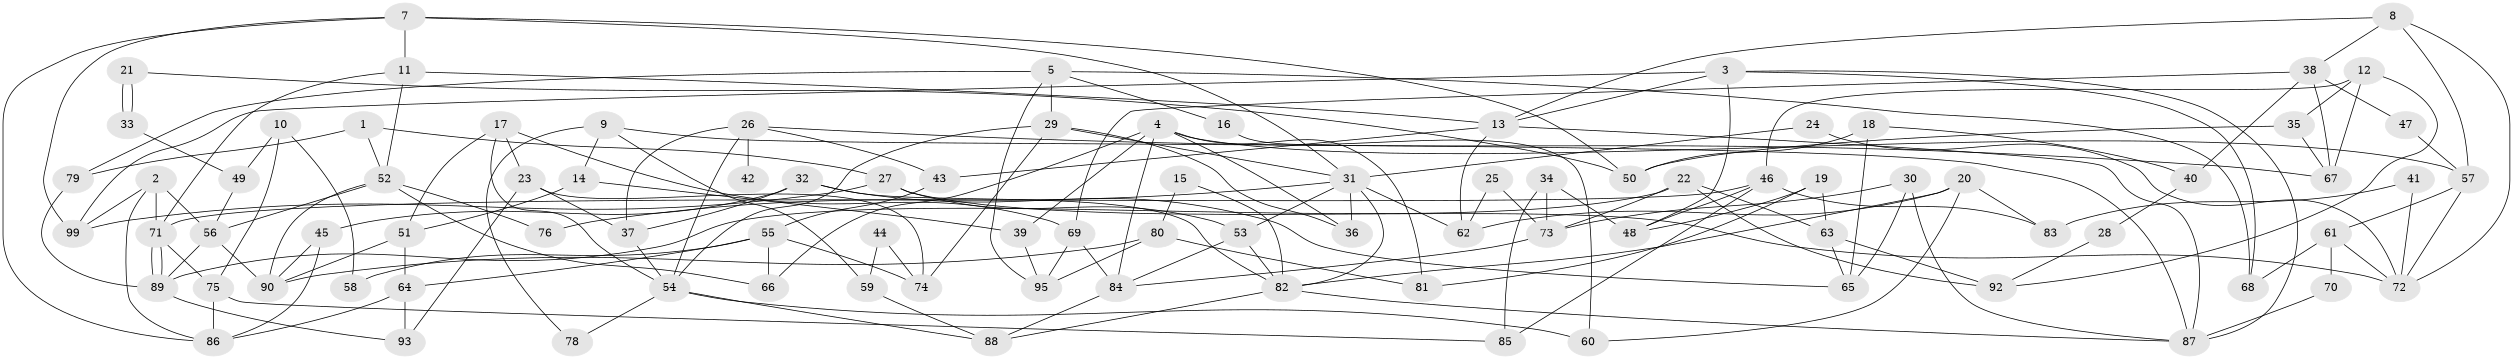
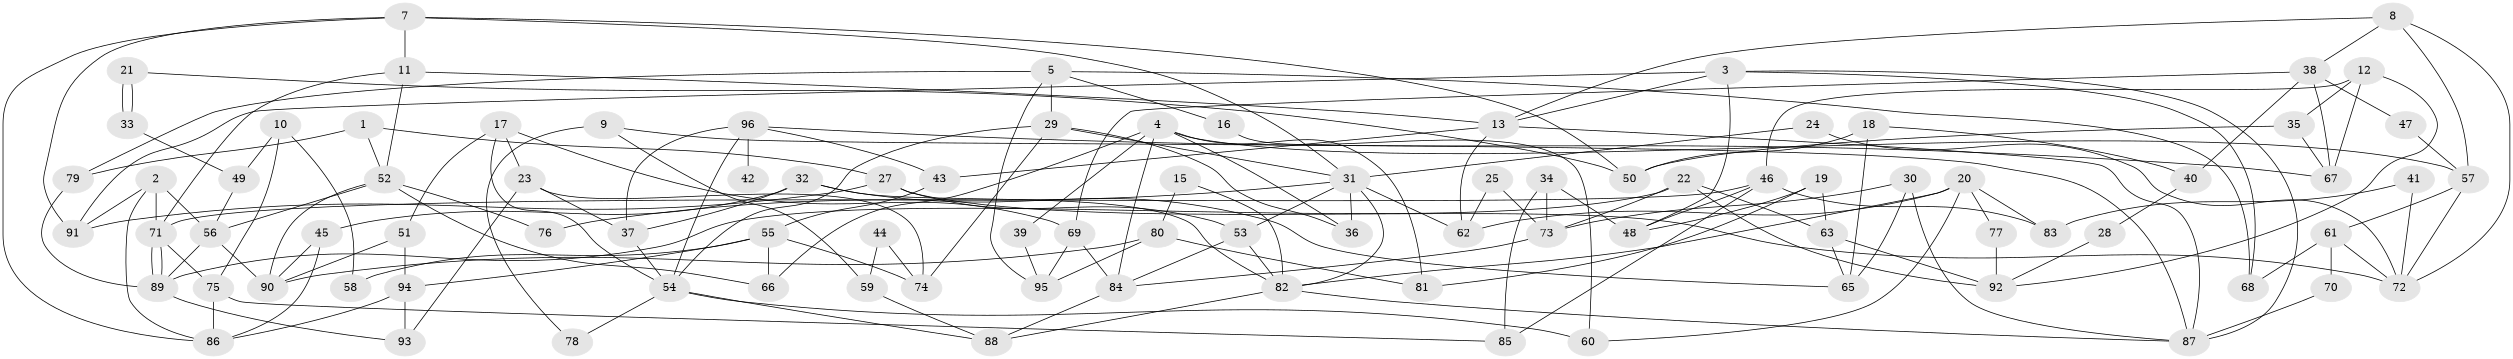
(748, 125) -> (748, 125)
(579, 179) -> none
(73, 234) -> (73, 234)
none -> (1996, 234)
(405, 288) -> (405, 288)
